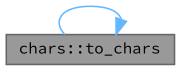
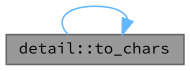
(90, 50) -> (95, 50)
